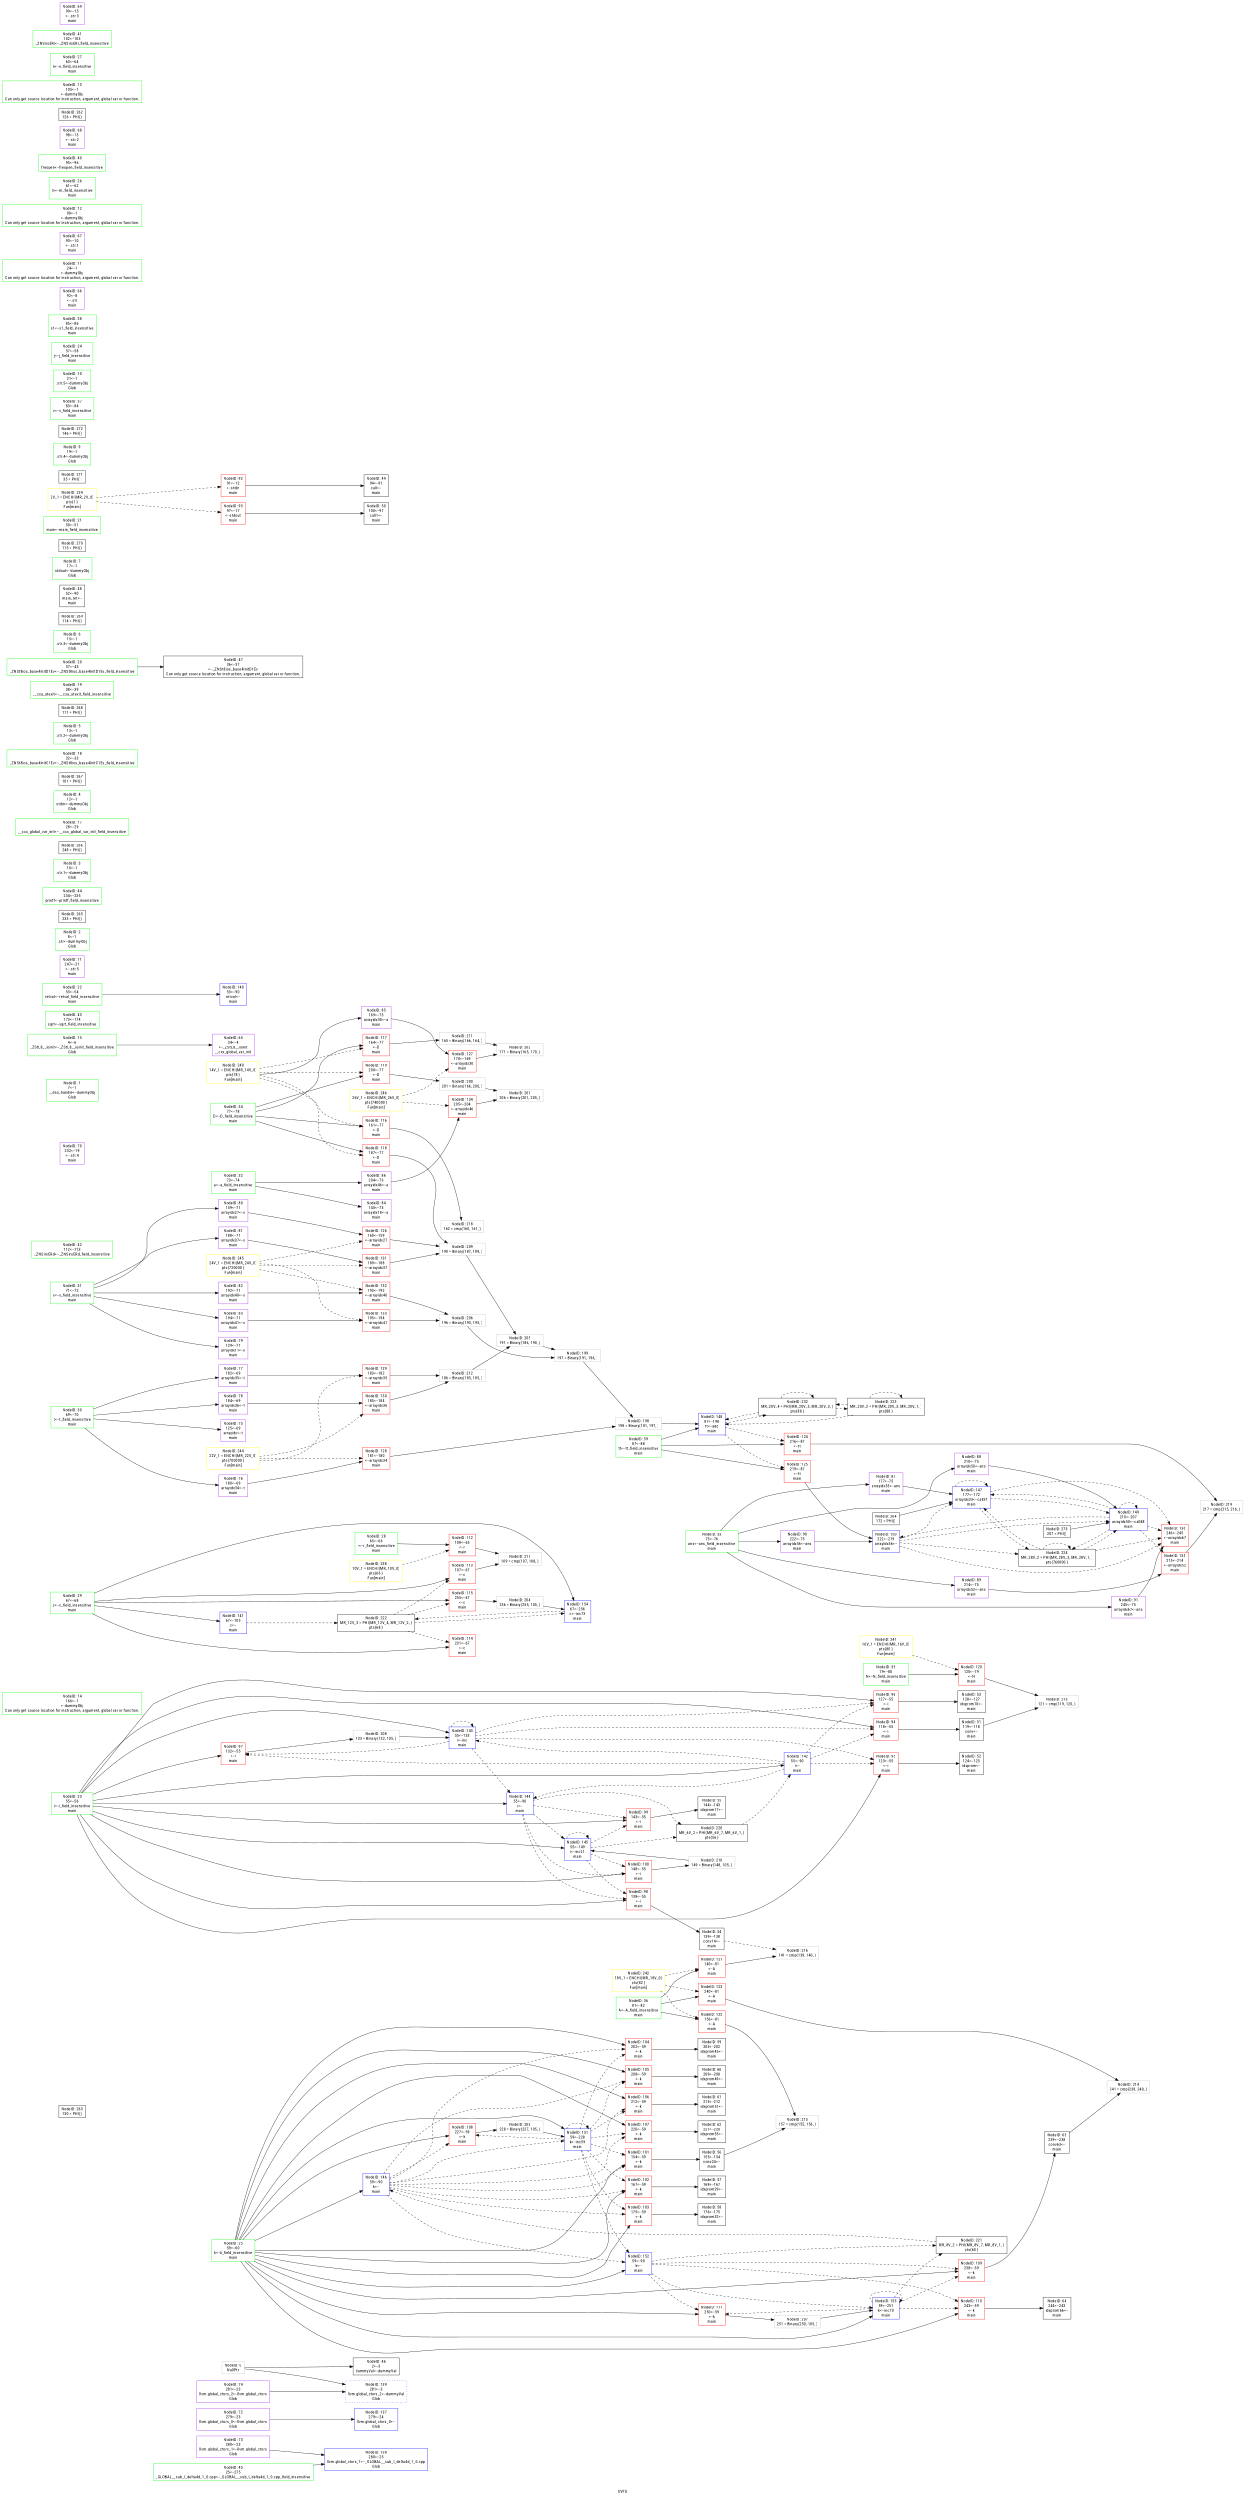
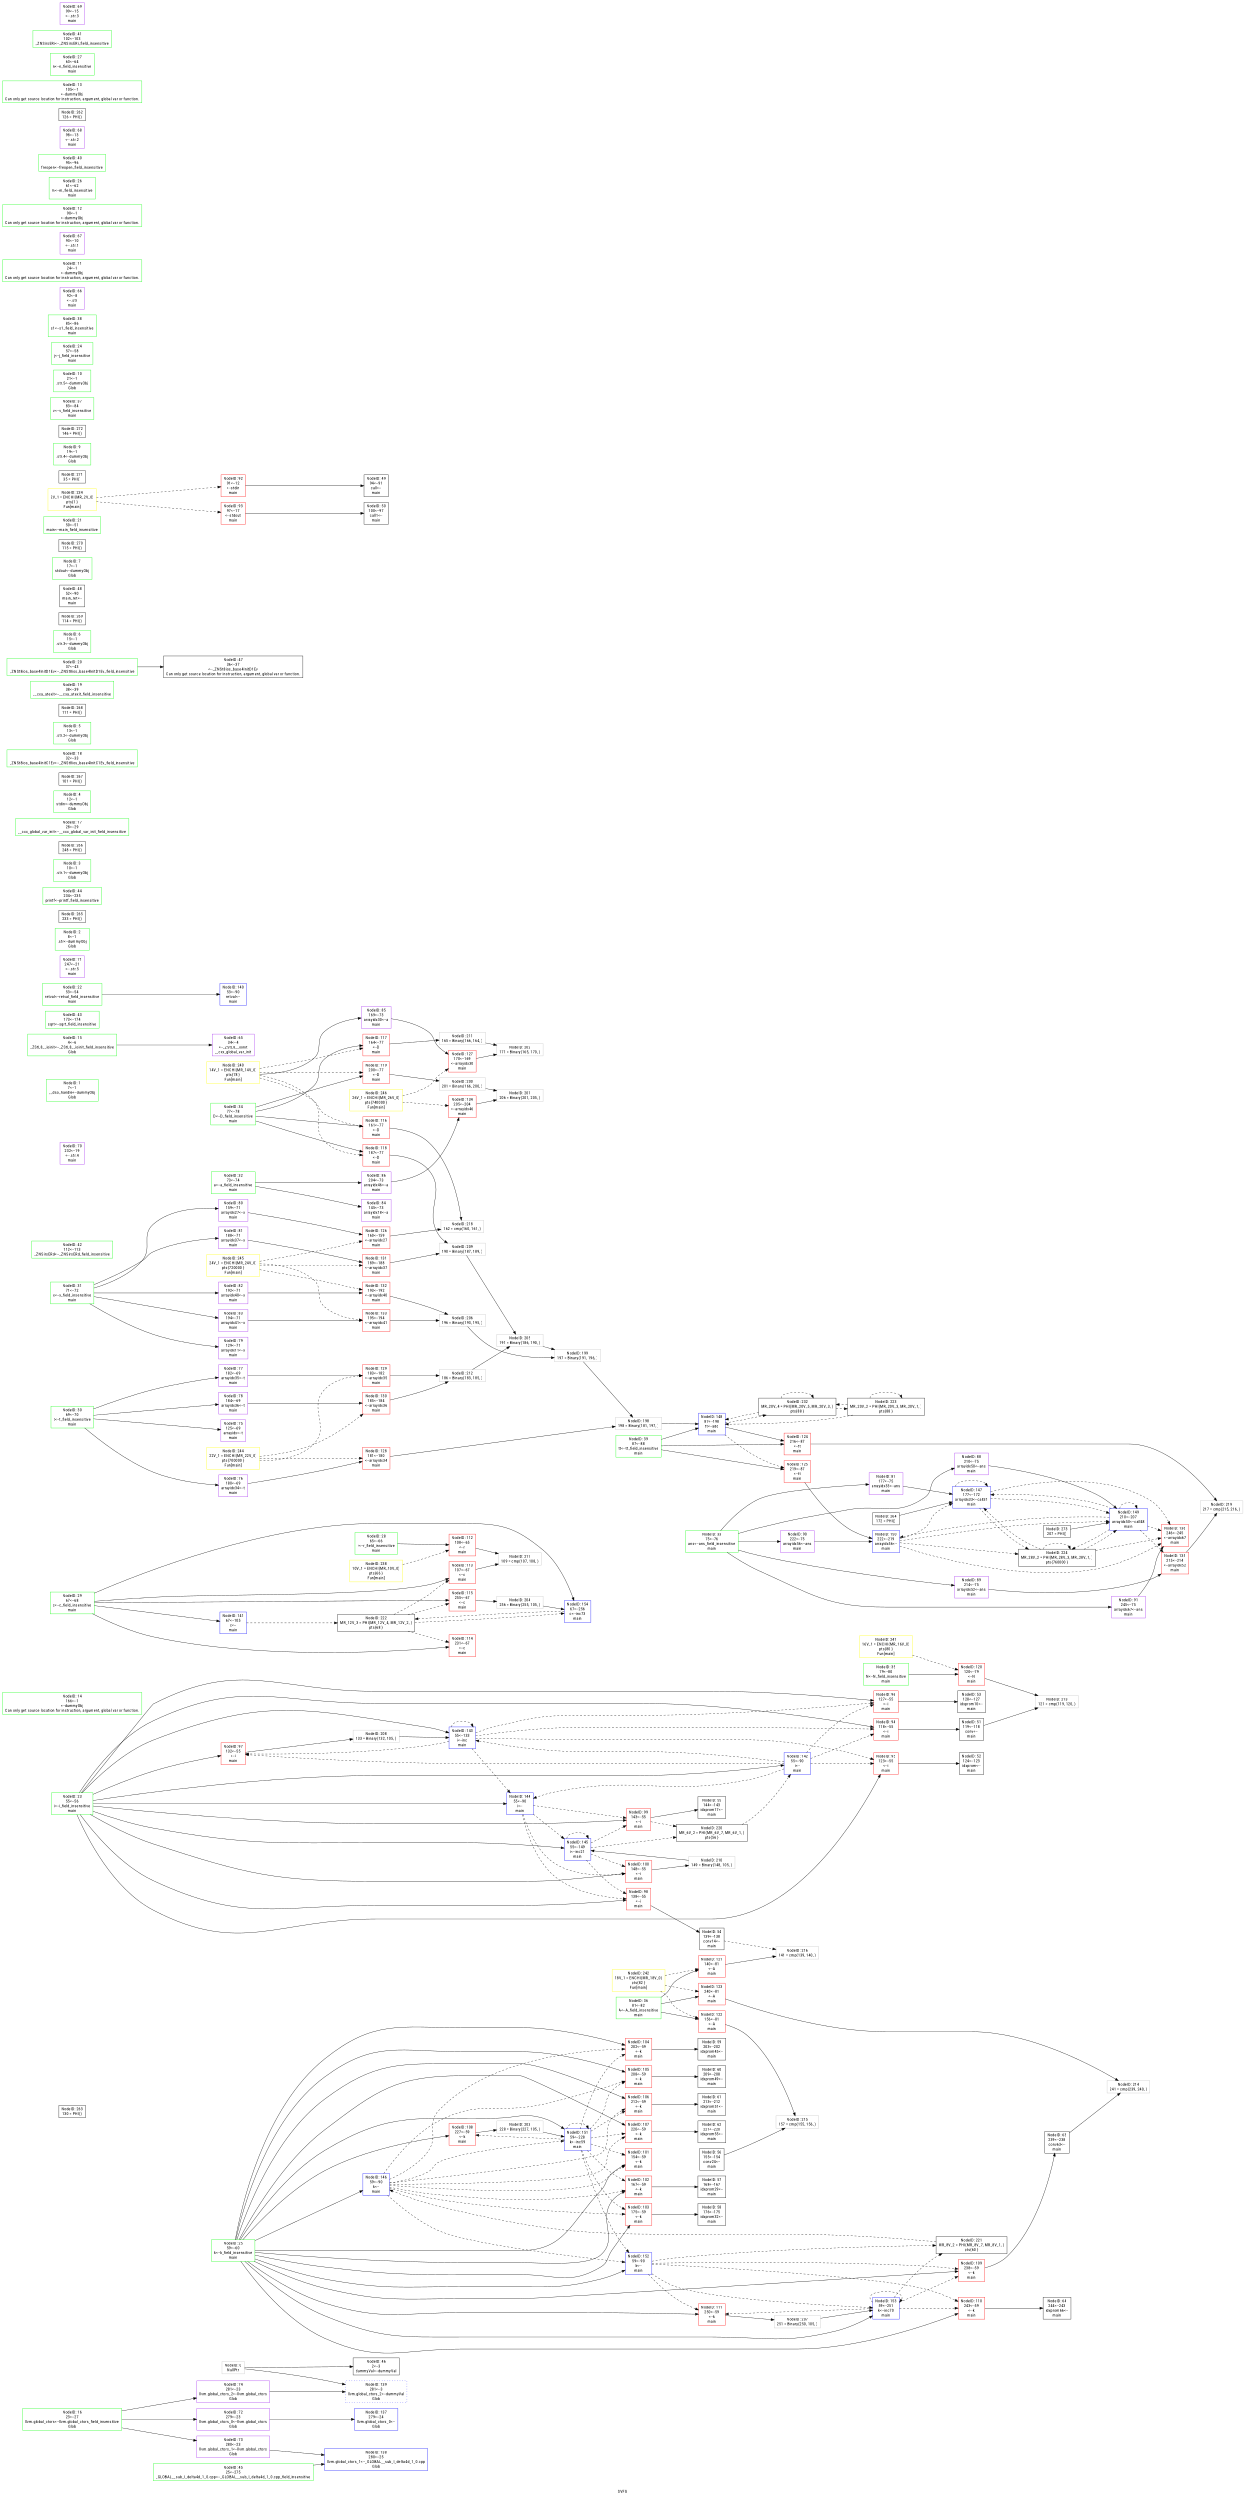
(413, 1243) -> (414, 1233)
(753, 1434) -> (753, 1434)
(611, 1793) -> (662, 1824)
(424, 2159) -> none
(674, 2159) -> none
none -> (72, 2419)
